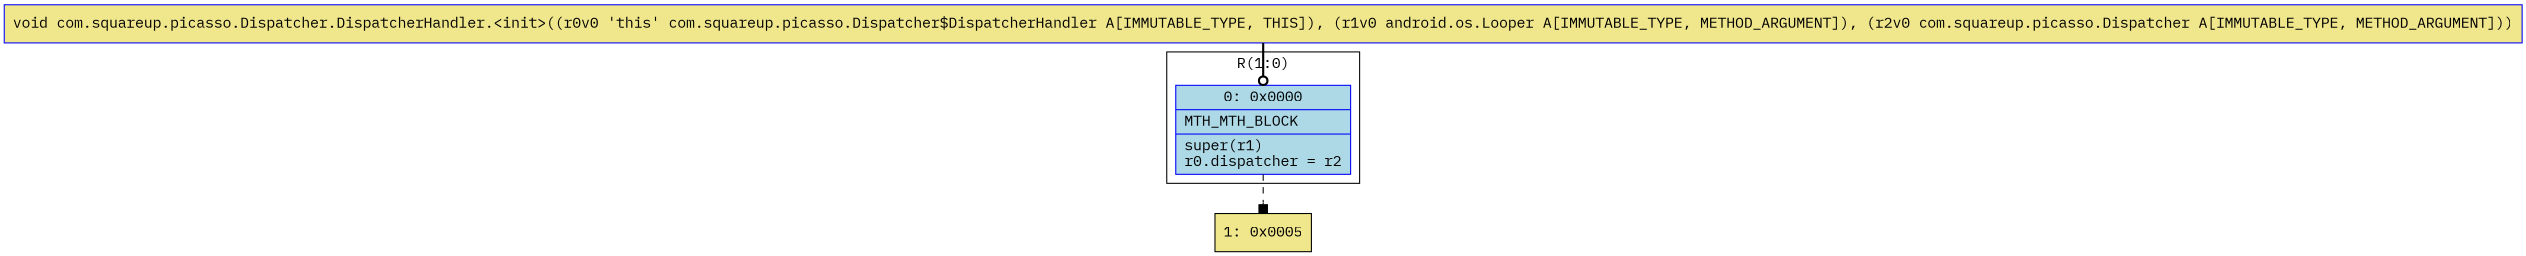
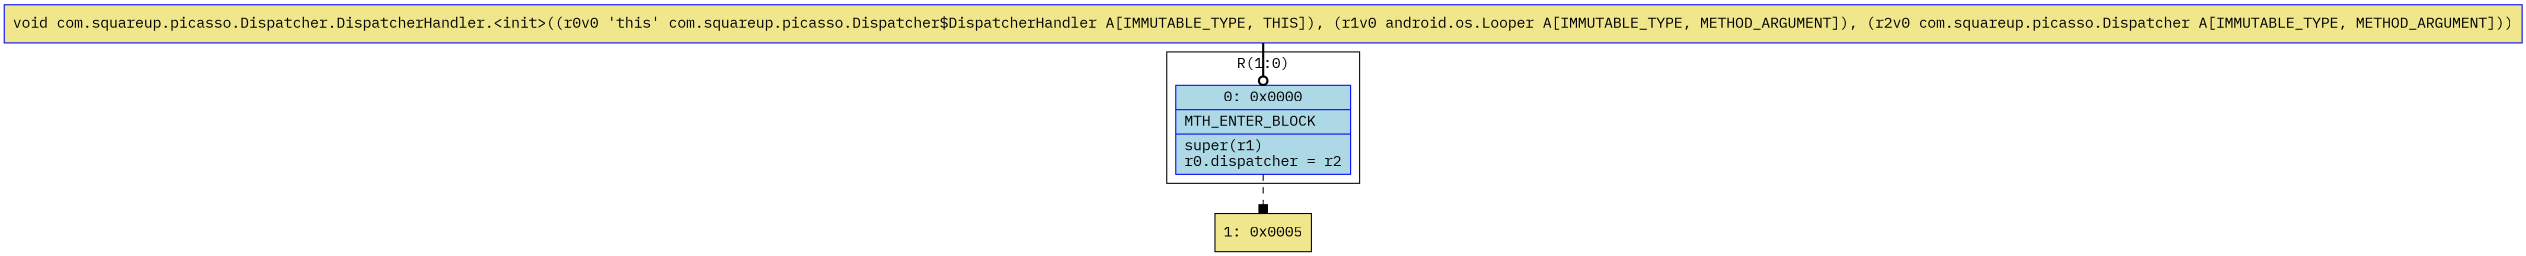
(1241, 121) -> (1250, 121)
